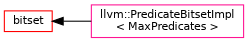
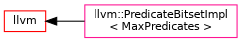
(28, 21) -> (25, 21)
